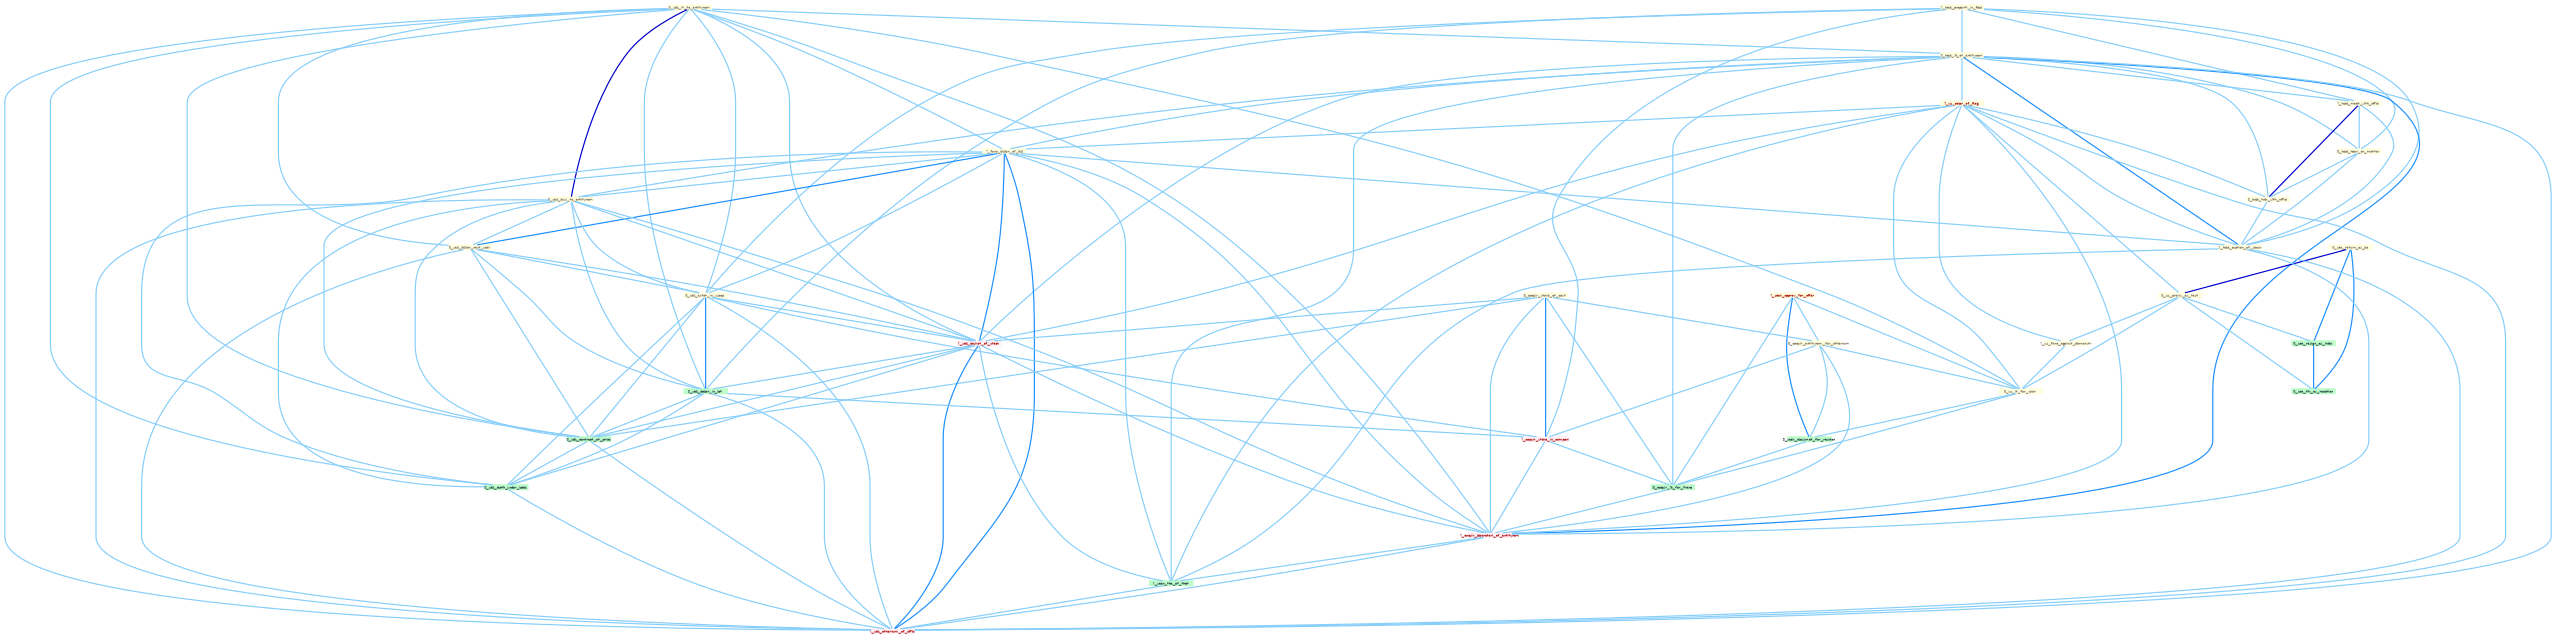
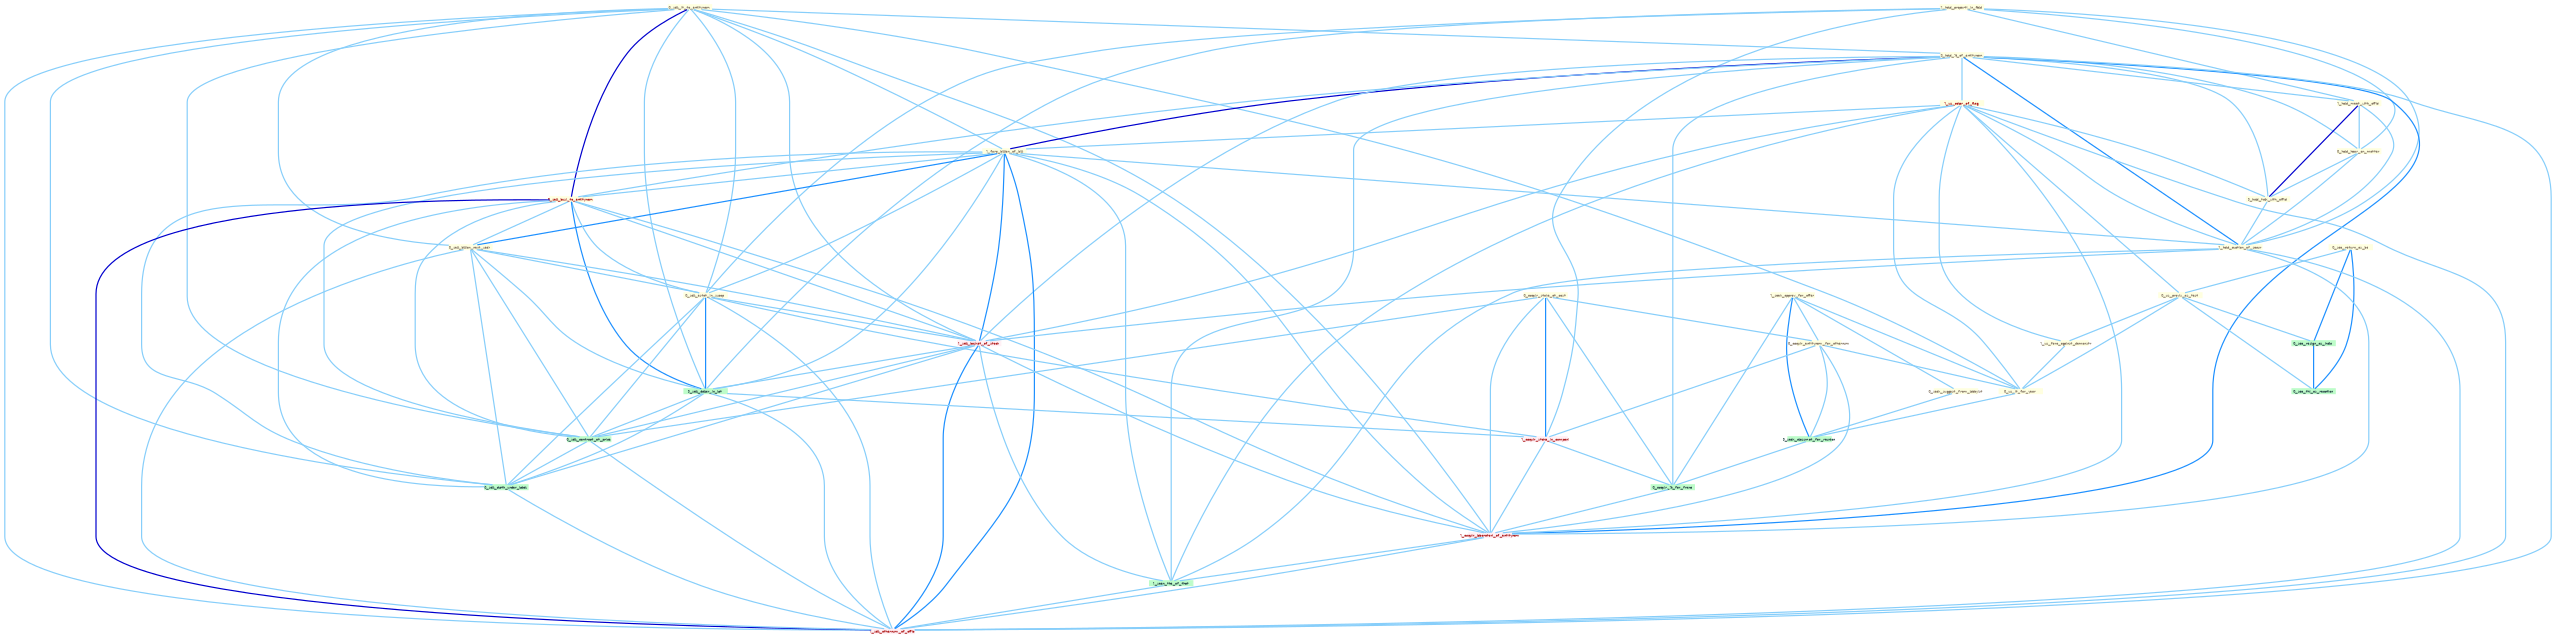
(1962, 31) -> none
(1473, 83) -> (1473, 83)
(571, 199) -> (571, 199)
(2266, 271) -> (2266, 271)
none -> (908, 288)
(1793, 295) -> (1793, 295)
(607, 317) -> (607, 317)
(1209, 324) -> (1665, 279)
none -> (488, 367)
none -> (1956, 391)
(1856, 438) -> none
(120, 559) -> (120, 559)
